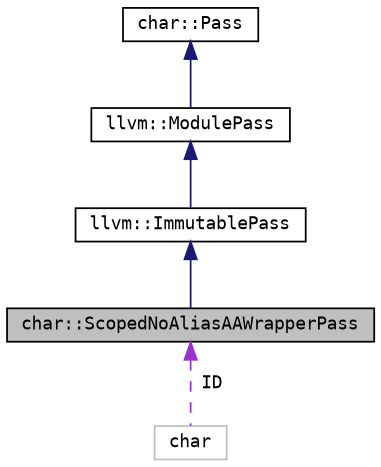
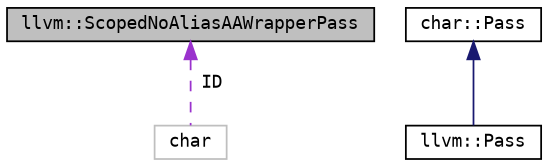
(191, 125) -> (473, 142)
(191, 225) -> none
(191, 325) -> (191, 25)
